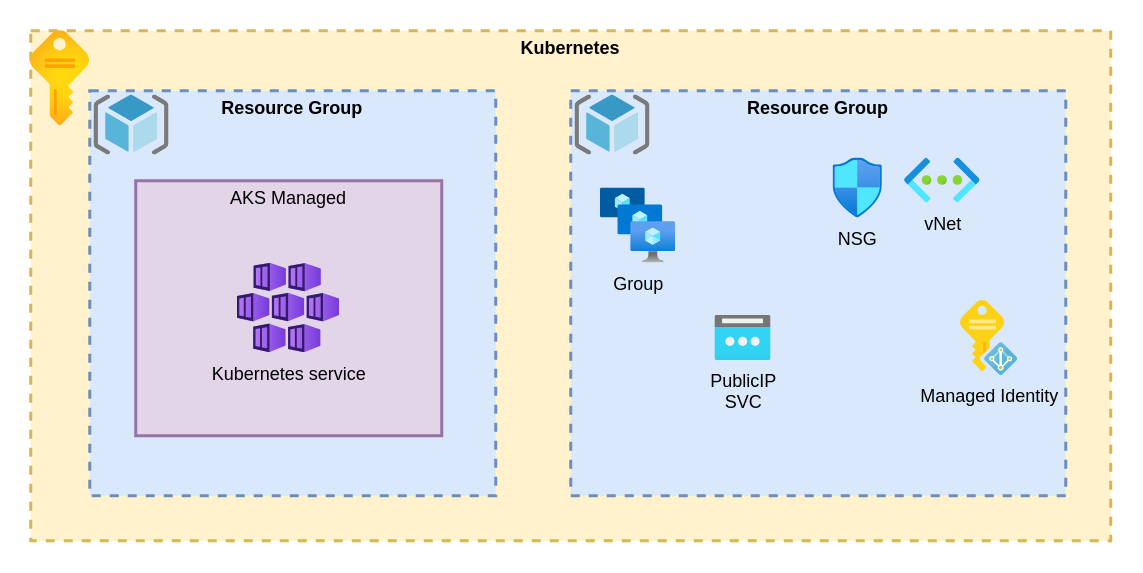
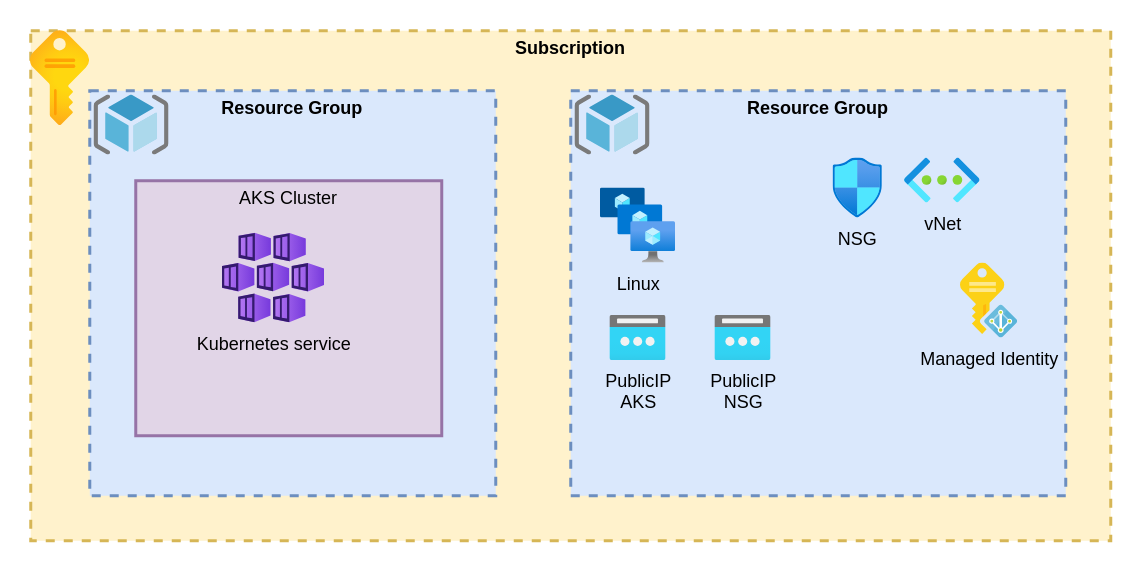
(571, 49) -> (571, 49)
(289, 199) -> (289, 199)
(639, 285) -> (639, 285)
(289, 308) -> (274, 278)
none -> (638, 338)
(989, 338) -> (989, 301)
(744, 393) -> (744, 393)
